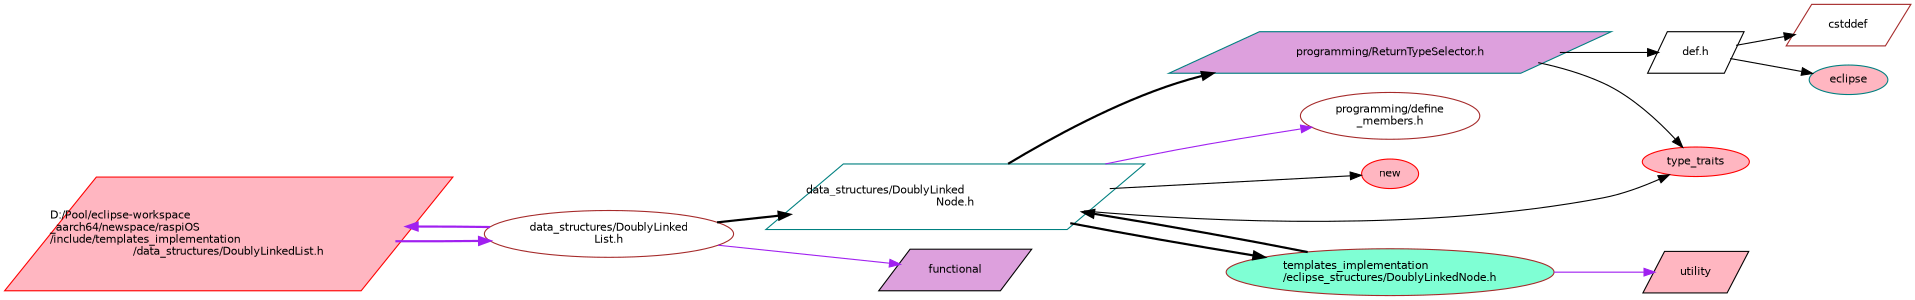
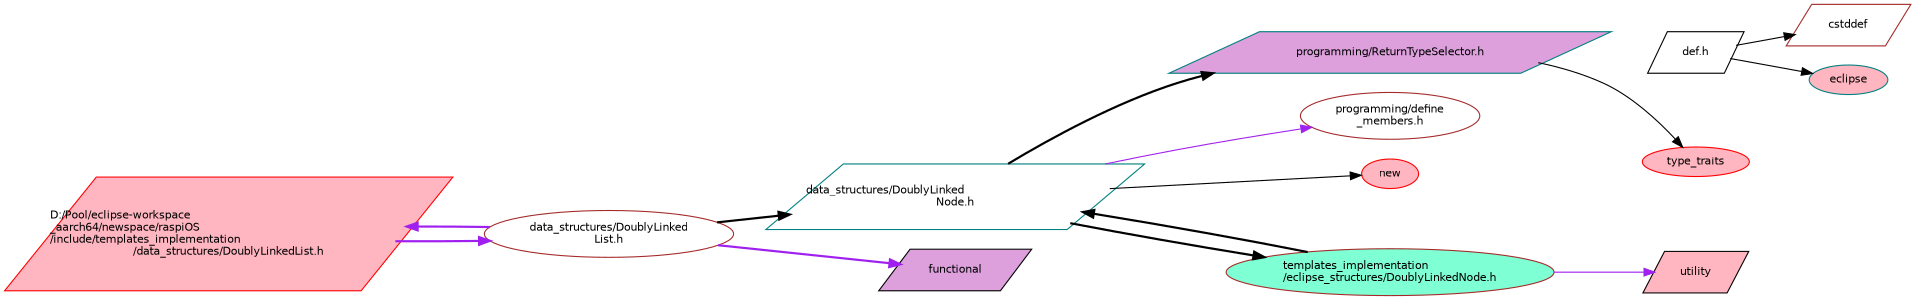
(1604, 52) -> none
(1374, 220) -> none
(804, 254) -> (804, 254)
